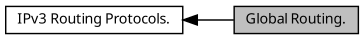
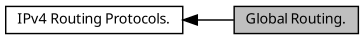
(94, 20) -> (94, 20)
